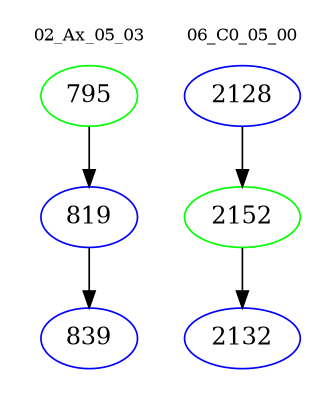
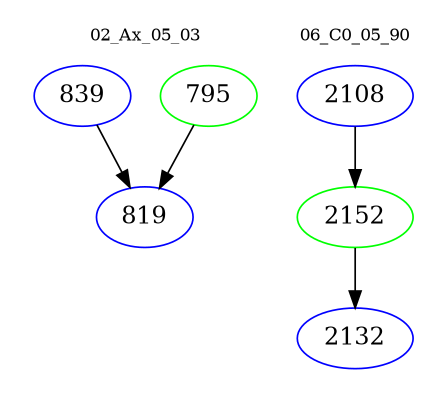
(242, 36) -> (355, 36)
(242, 96) -> (355, 96)
(89, 269) -> (109, 149)
